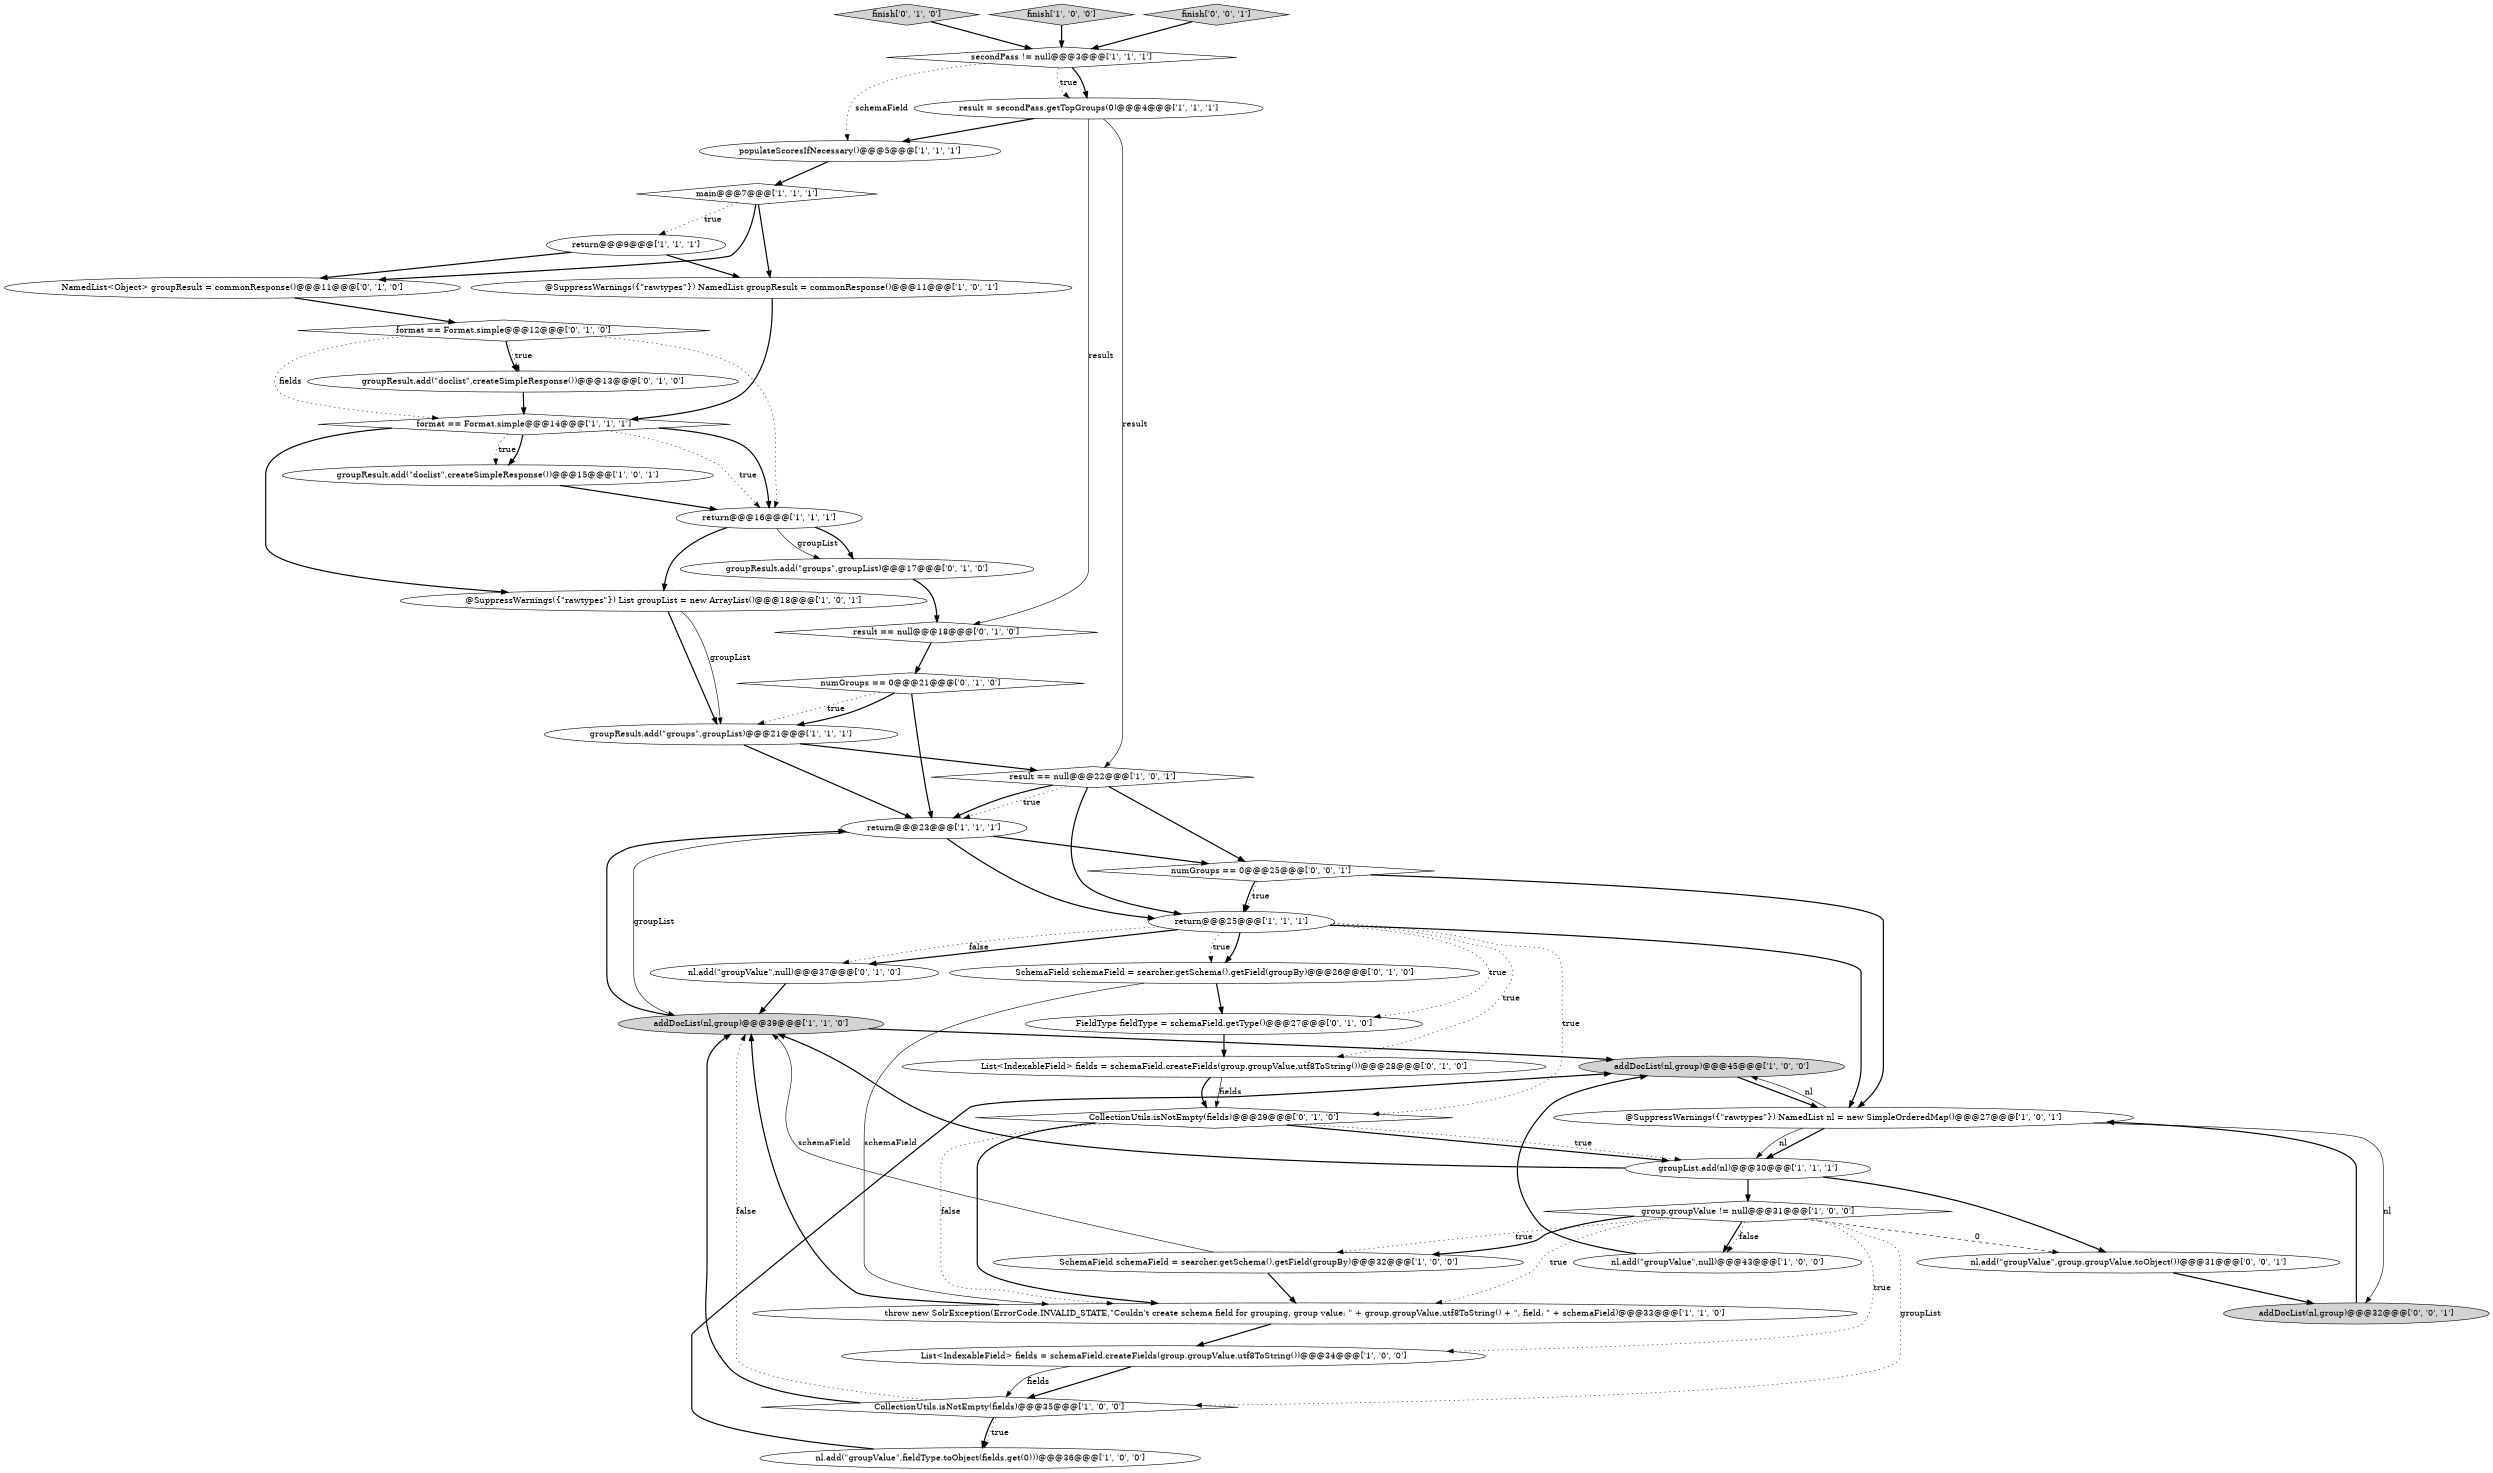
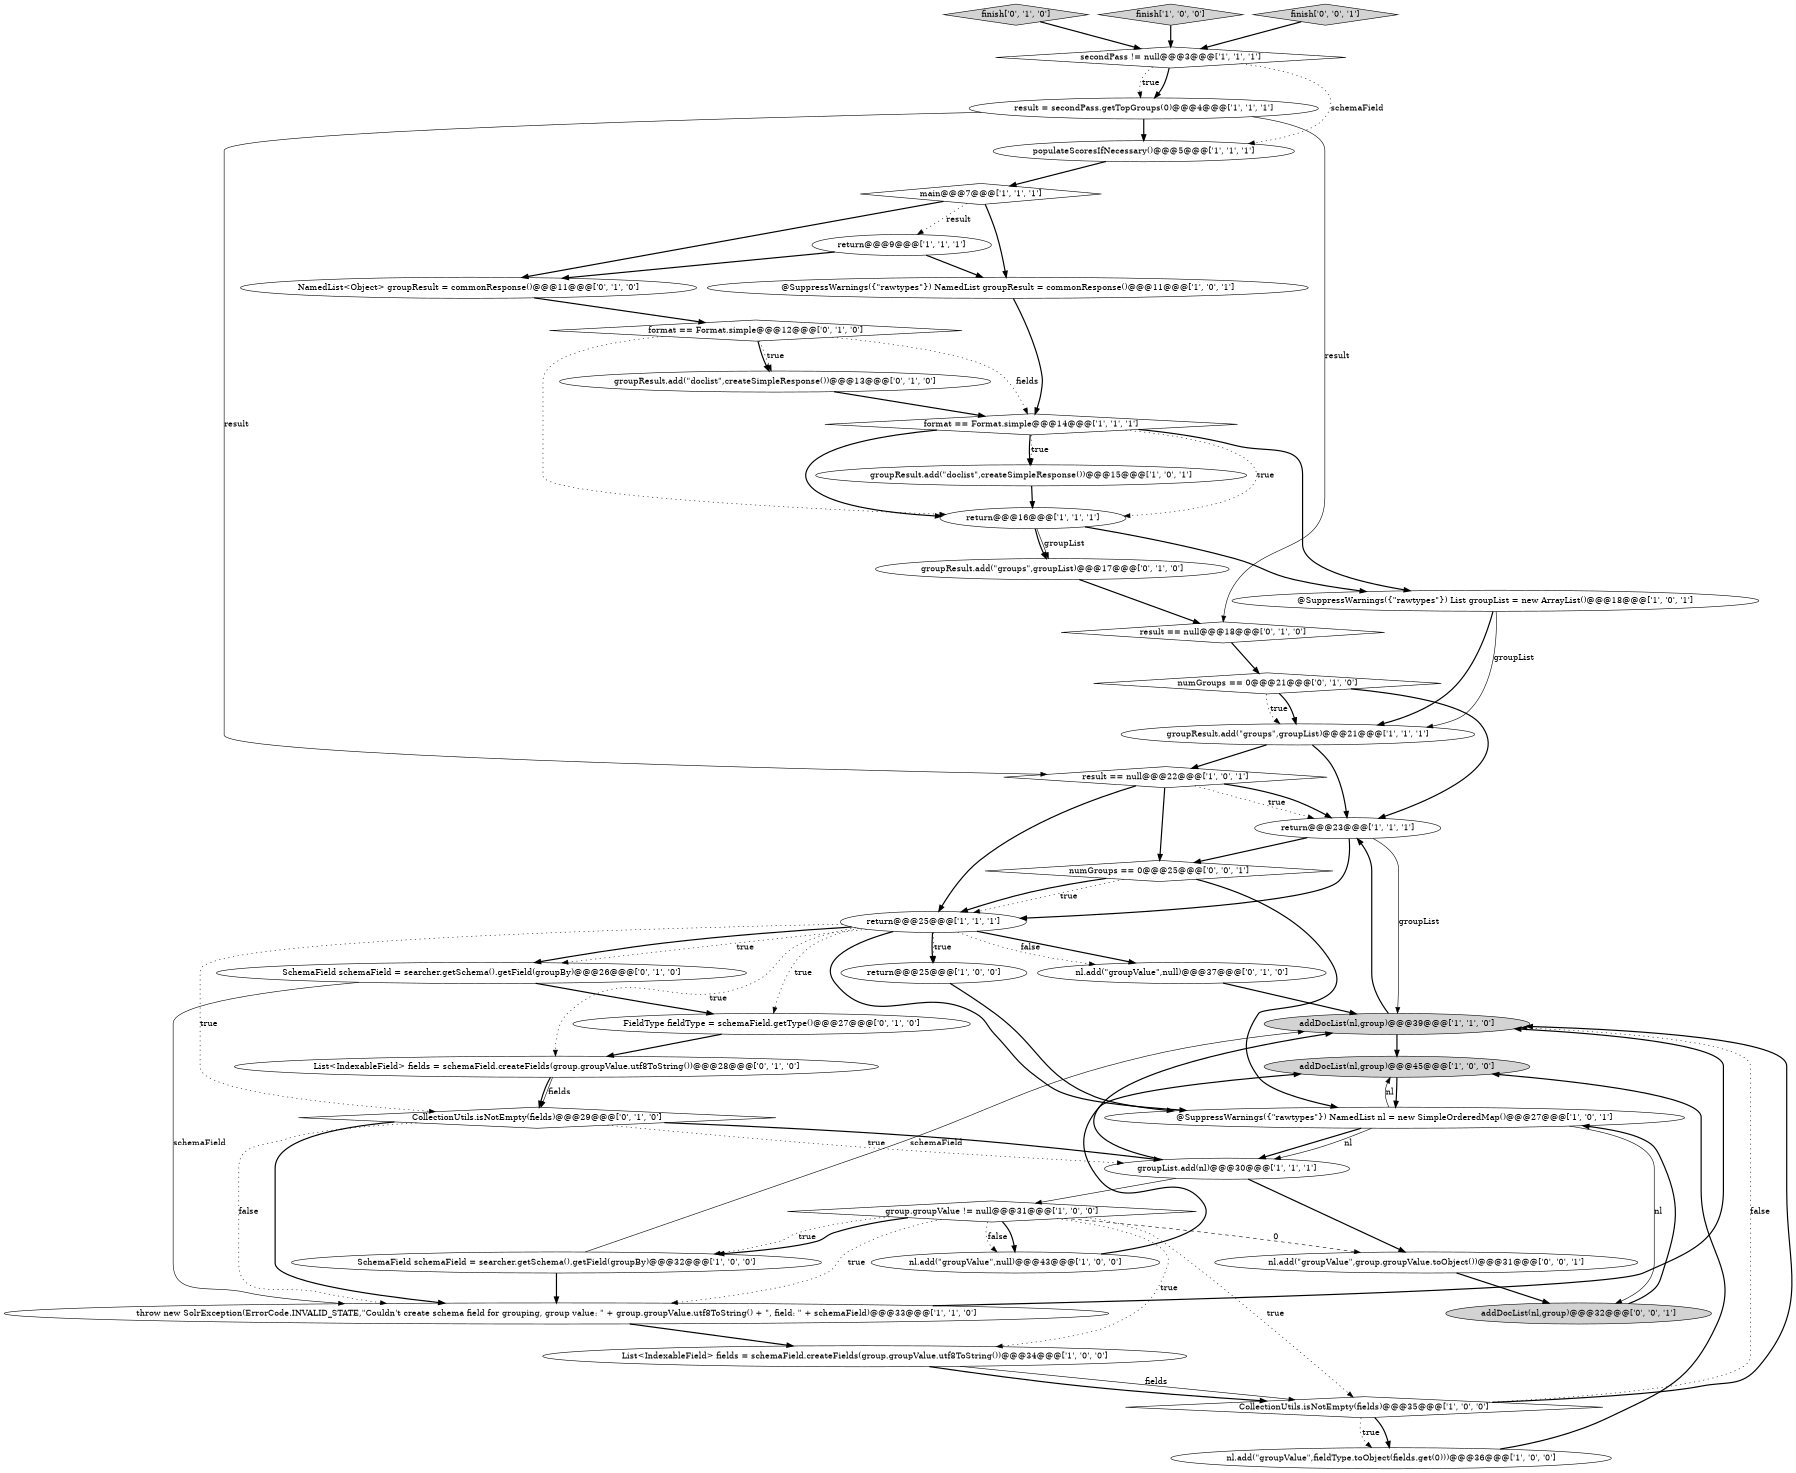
(713, 219) -> (959, 219)
none -> (934, 973)
(1748, 1187) -> (1105, 1191)
(1921, 1313) -> (1276, 1313)
